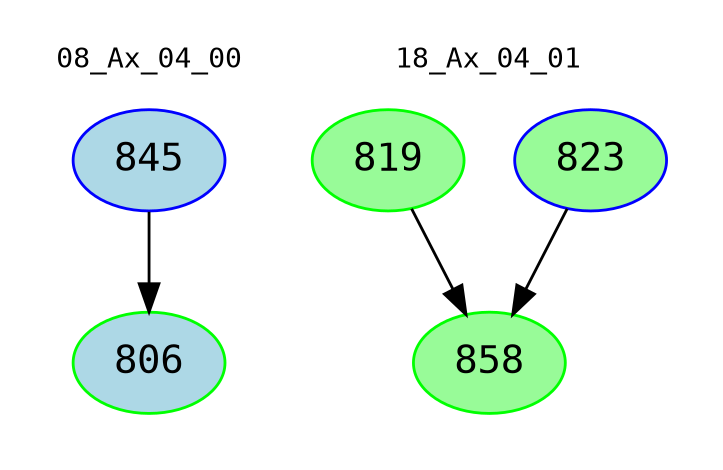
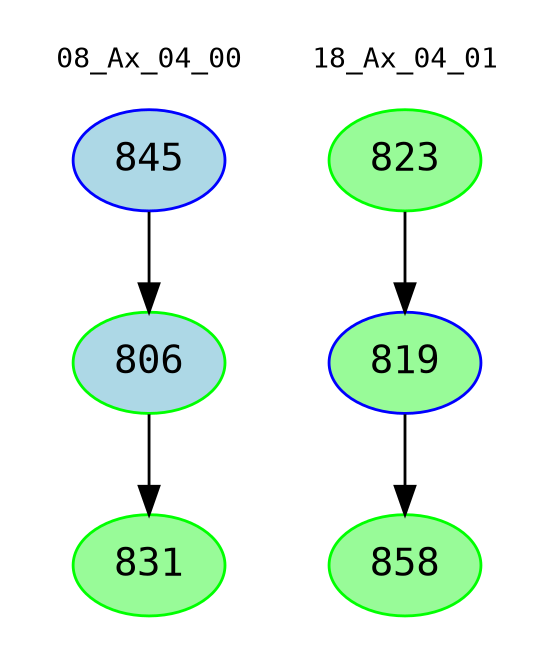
(388, 160) -> (405, 363)
(591, 160) -> (405, 160)
(546, 249) -> (405, 248)
none -> (149, 565)
